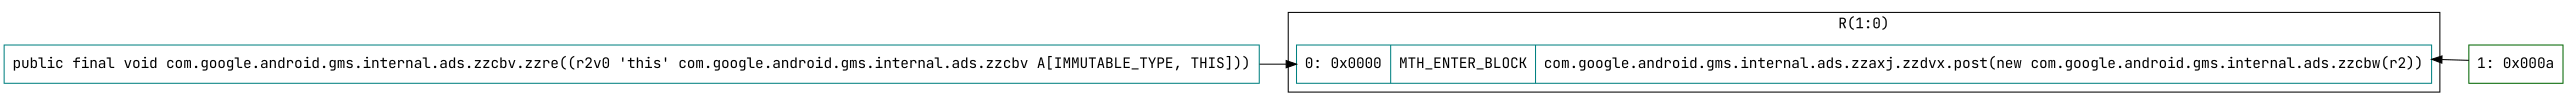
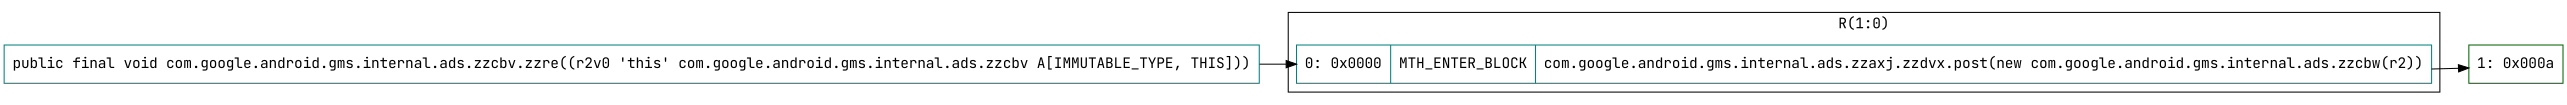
(2455, 60) -> (2446, 69)
